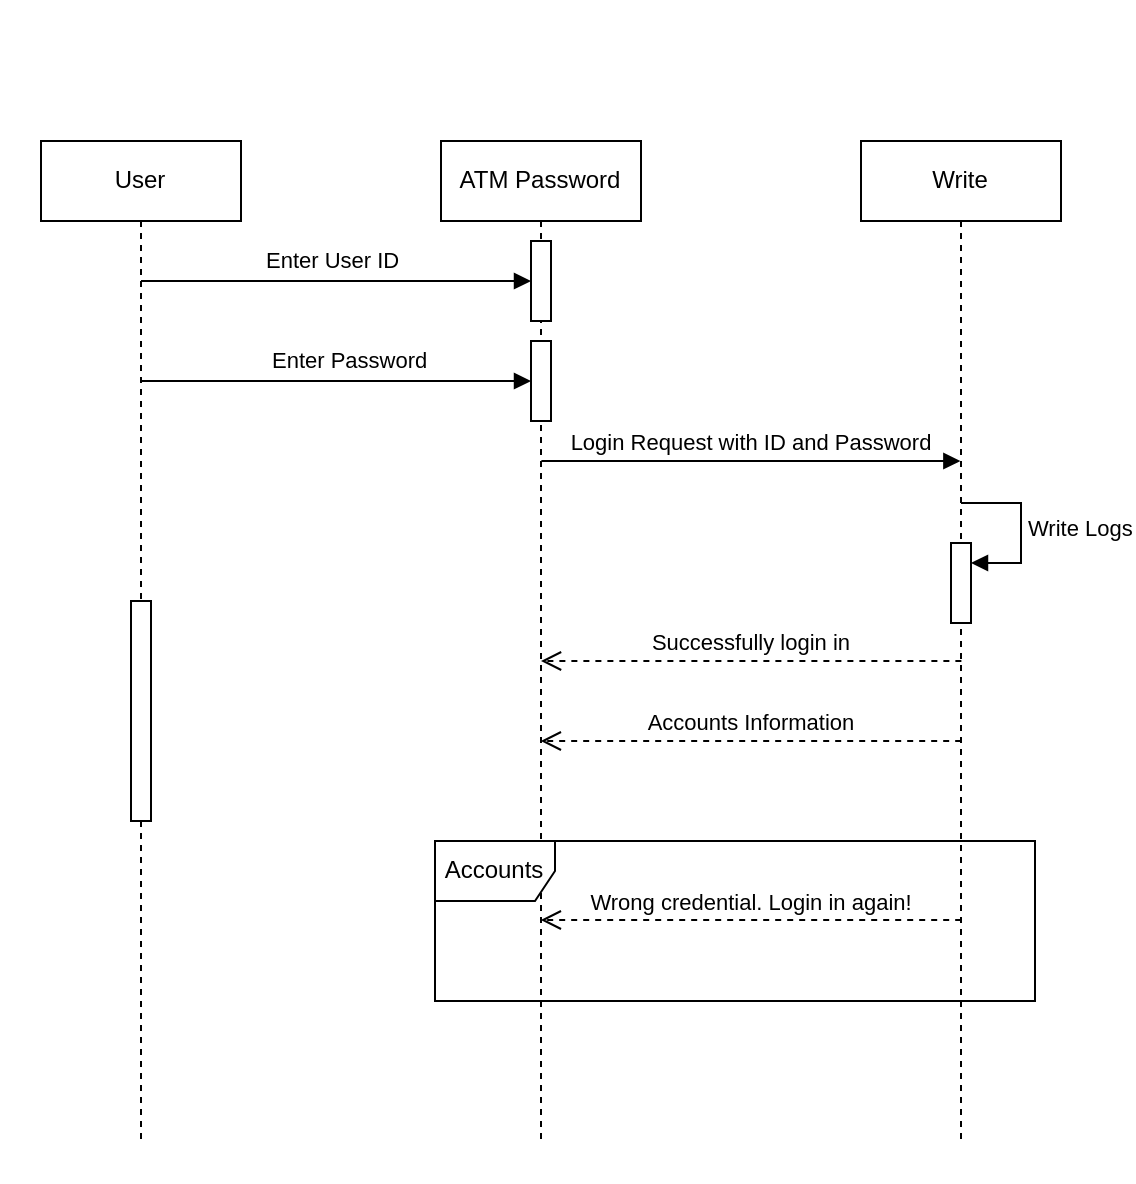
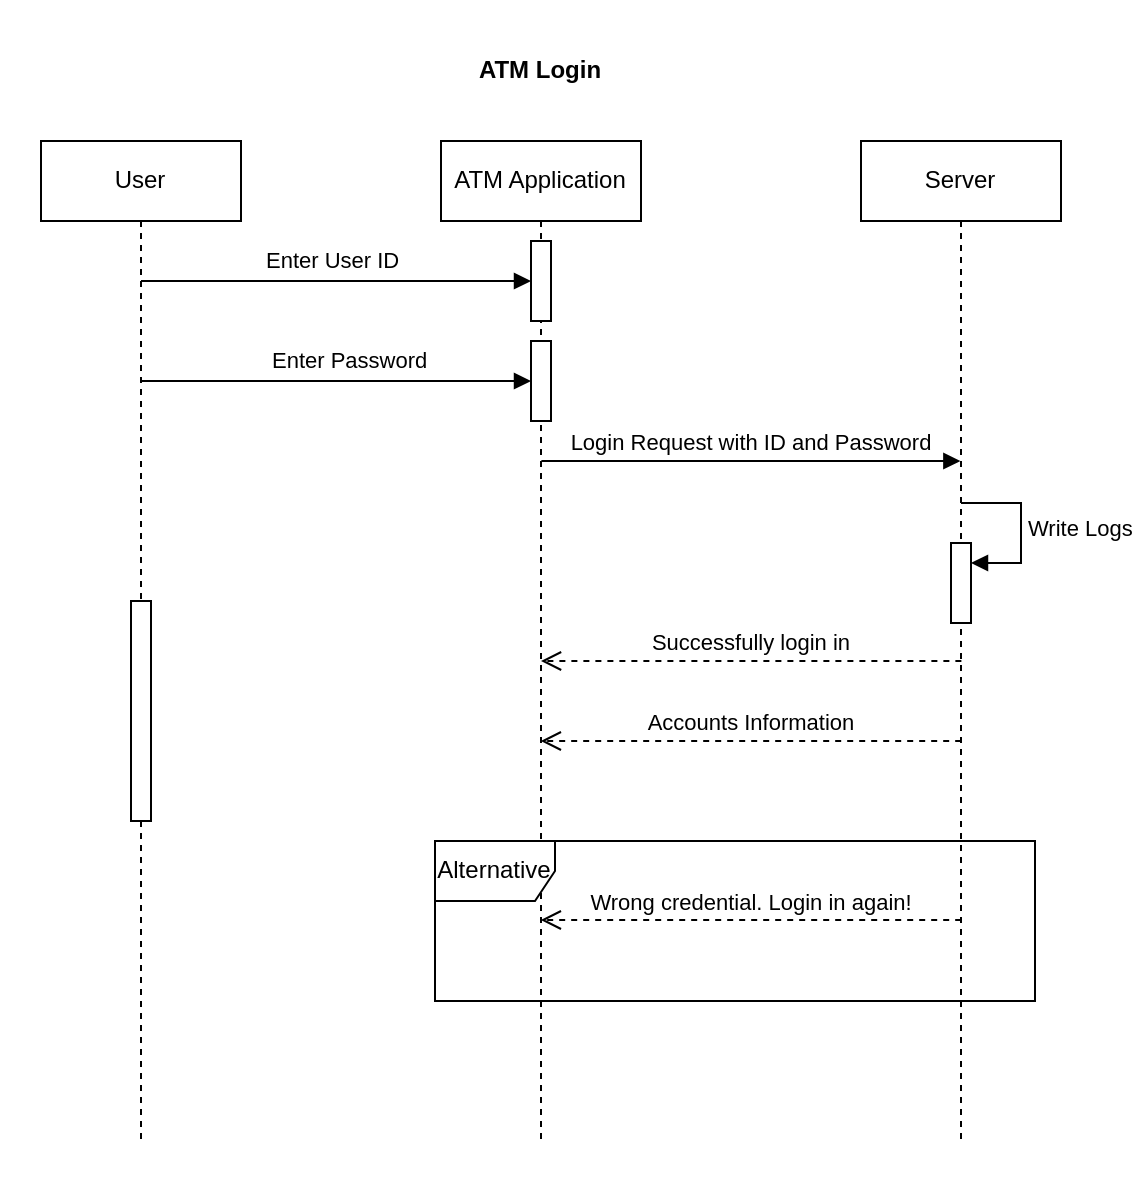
none -> (541, 71)
(541, 181) -> (541, 181)
(961, 181) -> (961, 181)
(495, 871) -> (495, 871)
